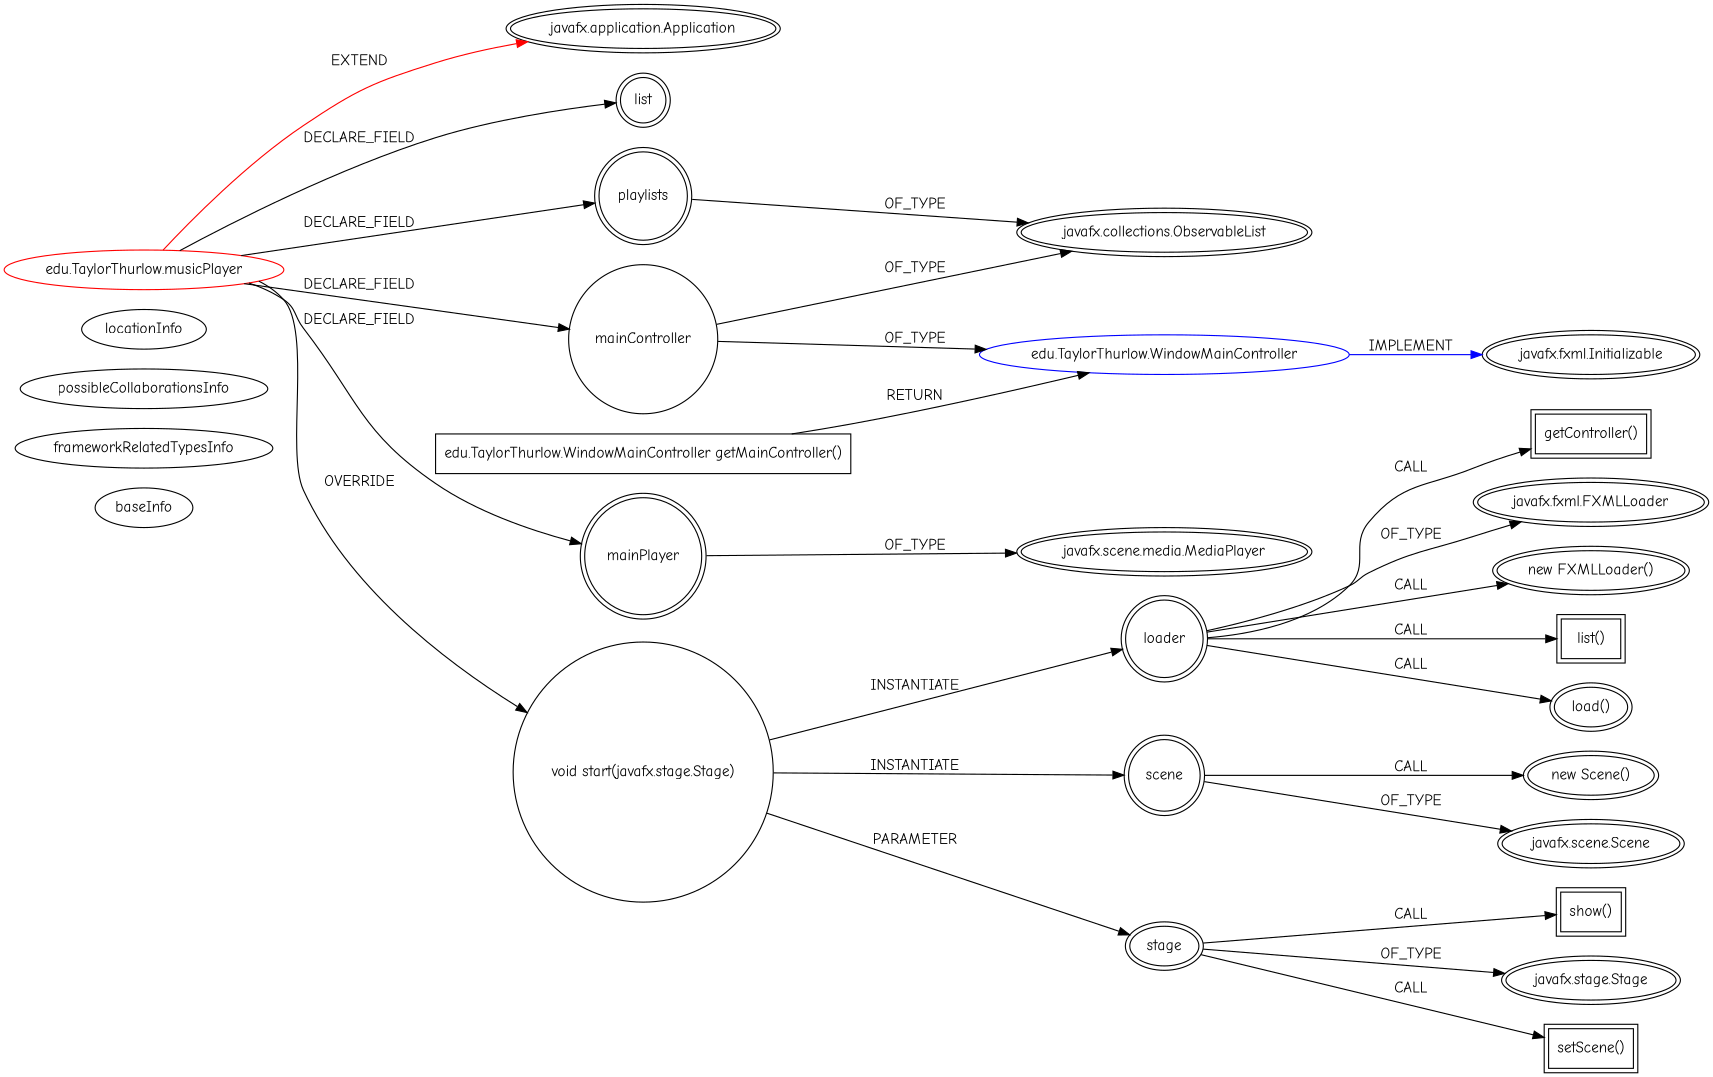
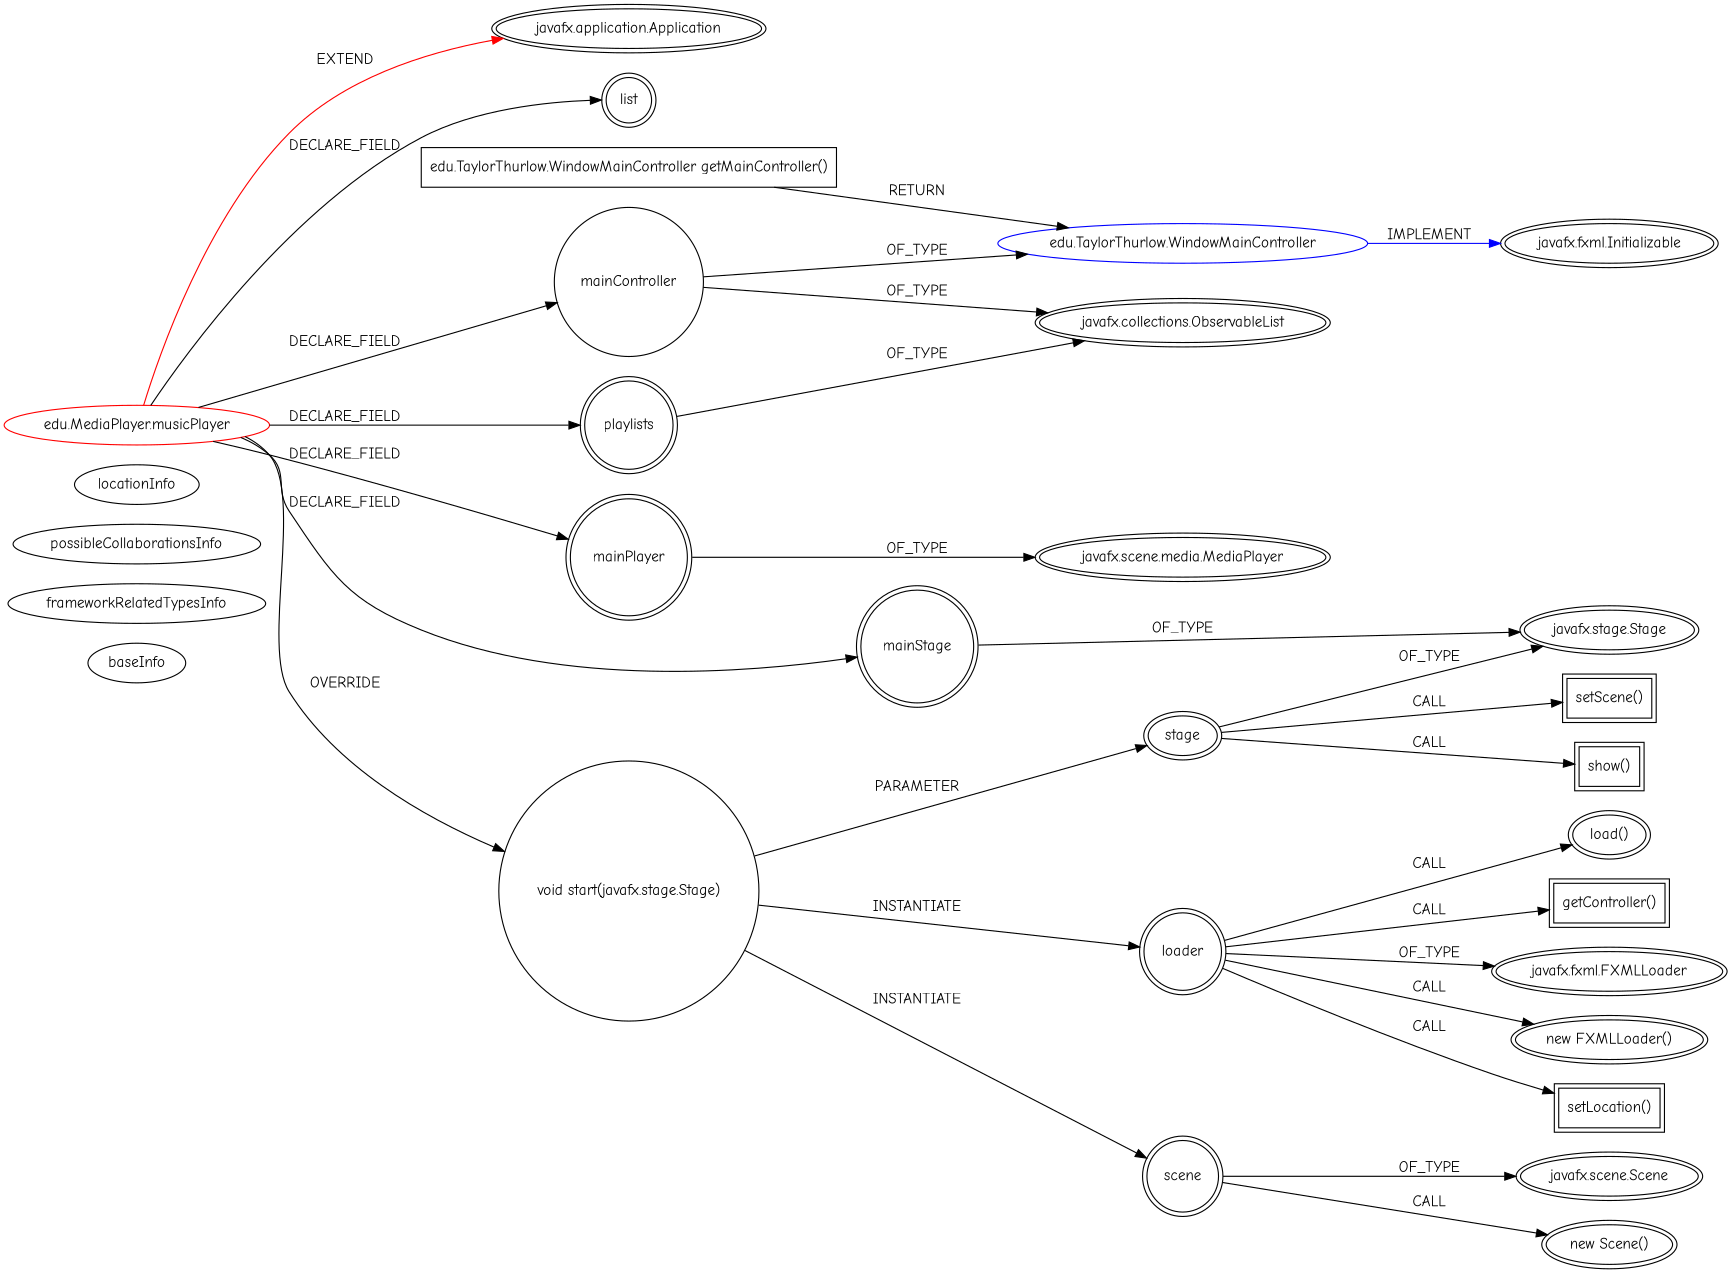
(144, 270) -> (137, 425)
(1591, 639) -> (1609, 1108)
none -> (917, 647)
